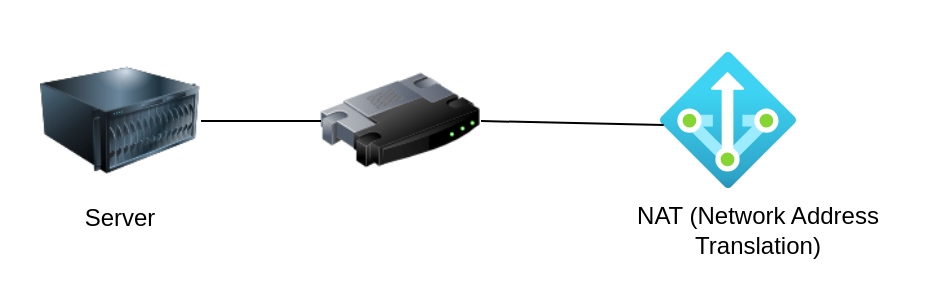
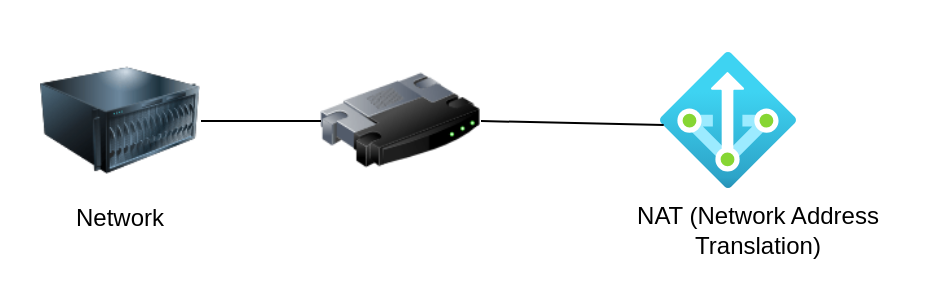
(121, 219) -> (121, 219)
